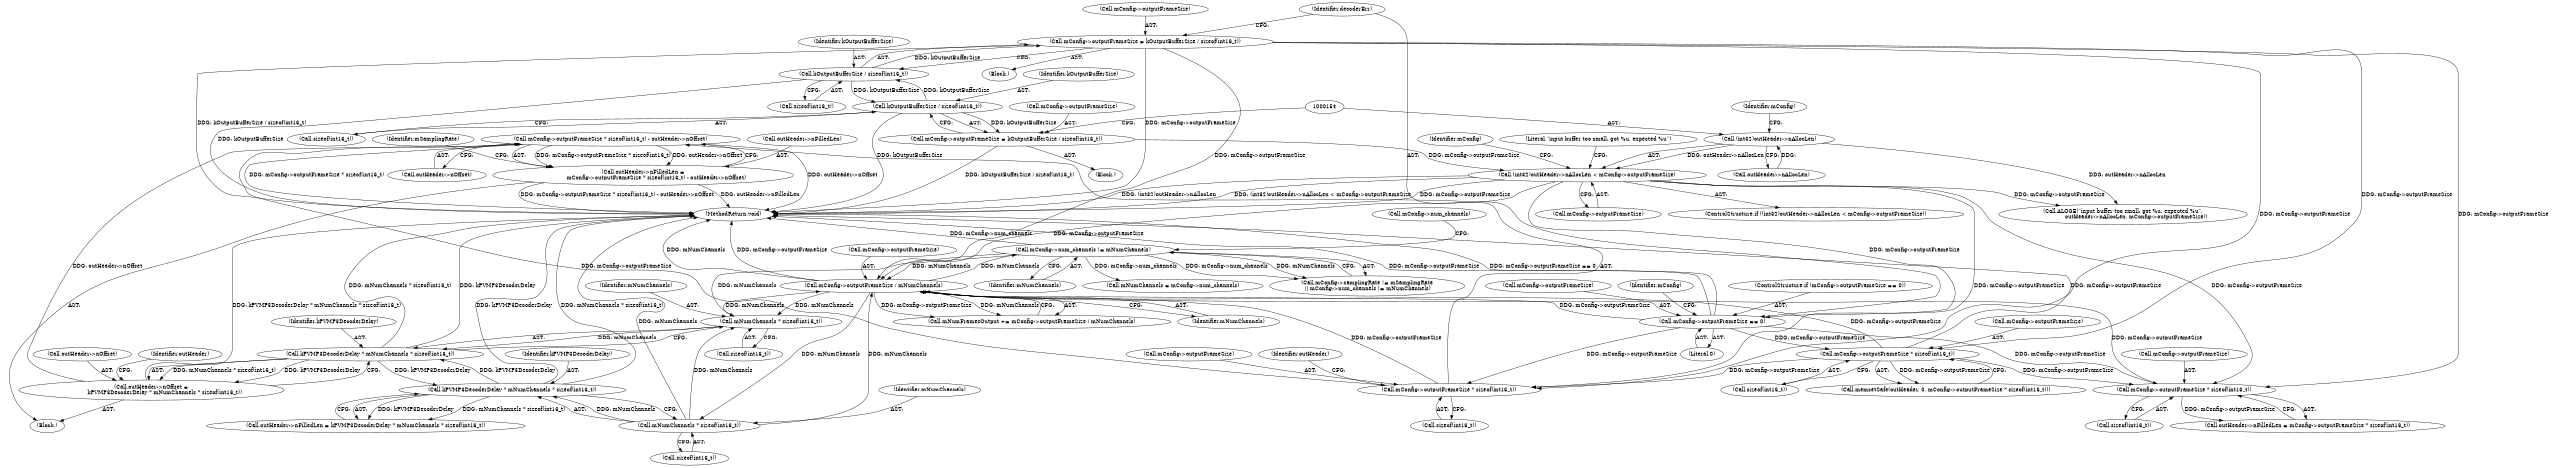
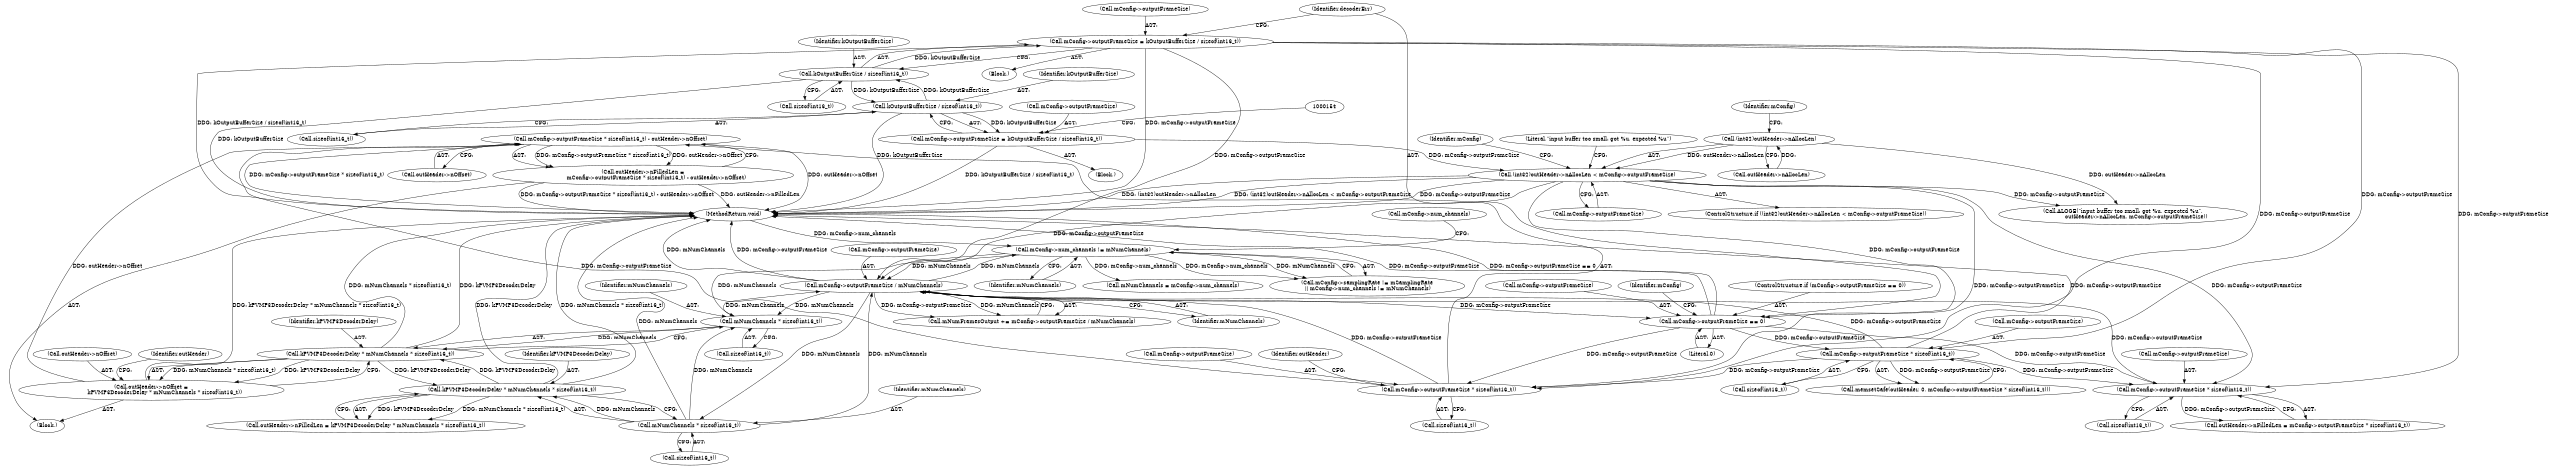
(1532, 120) -> none
(423, 139) -> none
(802, 139) -> none
(901, 232) -> (878, 243)
(1286, 298) -> (1393, 304)
